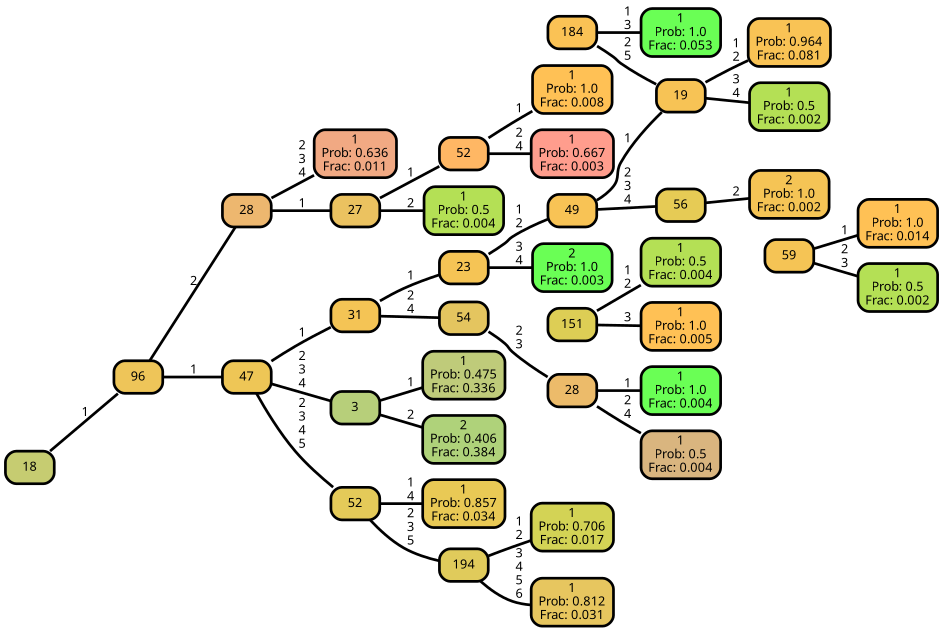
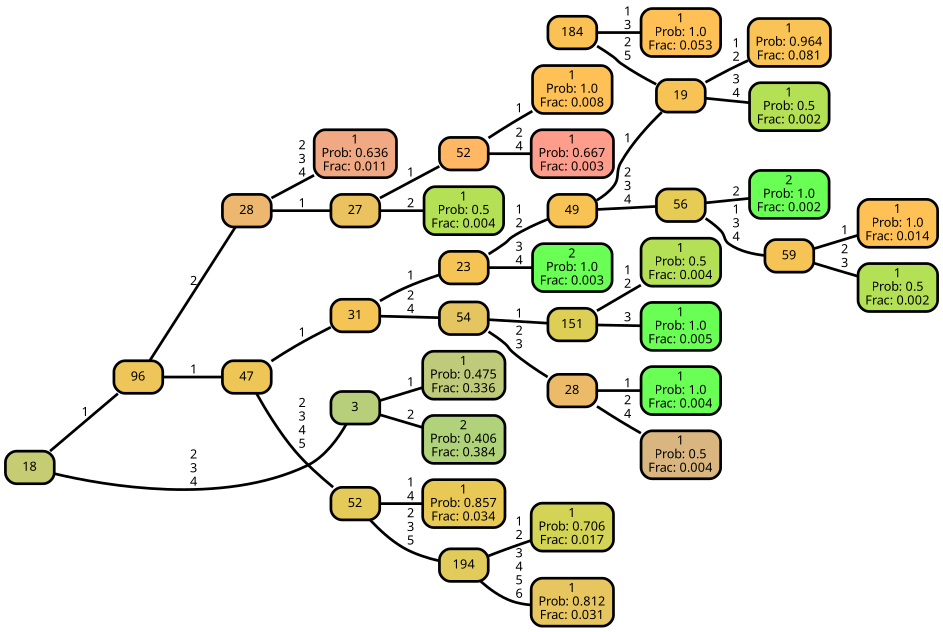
(681, 33) -> (681, 33)
(789, 194) -> (789, 194)
none -> (730, 245)
none -> (518, 321)
(681, 326) -> (681, 326)
(301, 392) -> (211, 488)
